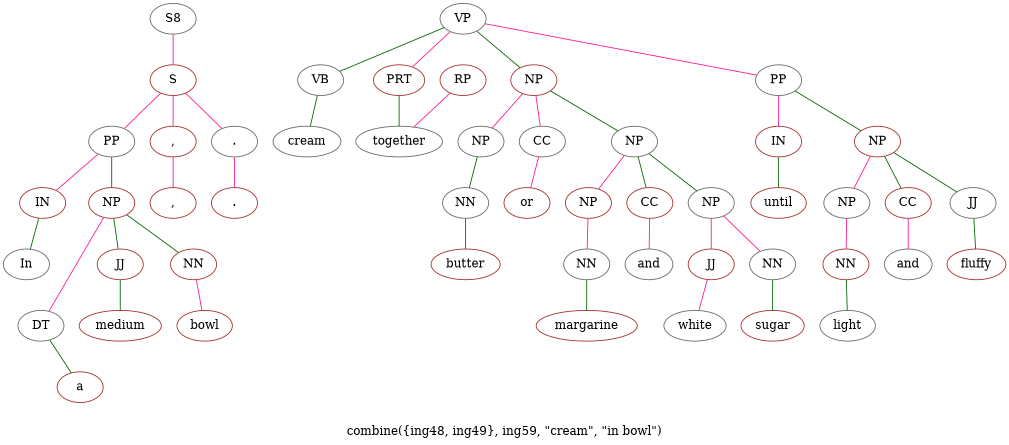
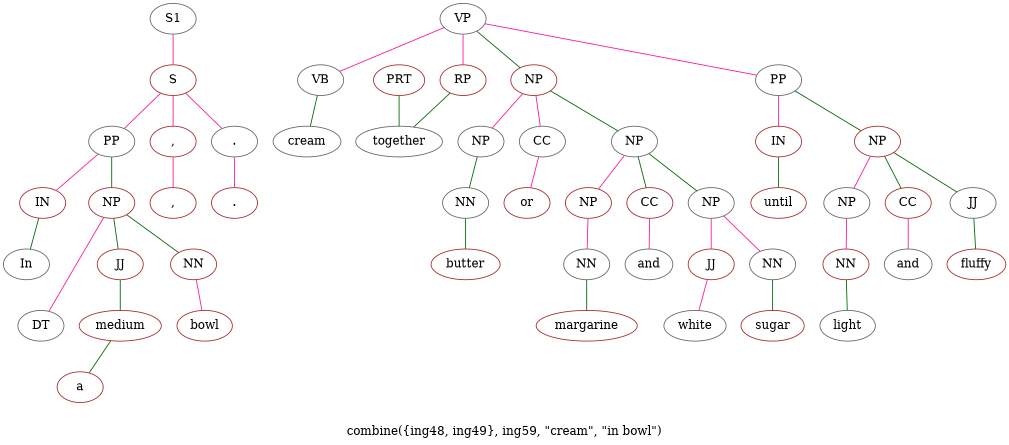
(173, 19) -> (173, 19)
(392, 49) -> (392, 49)
(431, 49) -> (463, 50)
(432, 110) -> (432, 110)
(61, 356) -> (100, 357)
